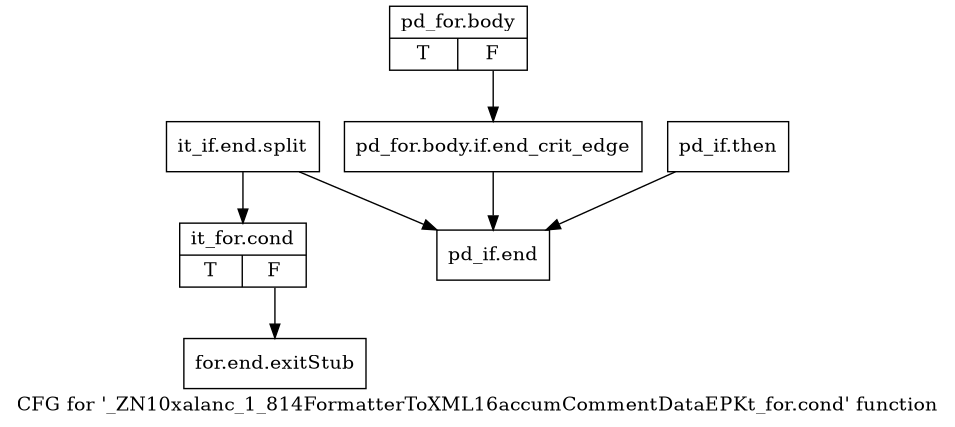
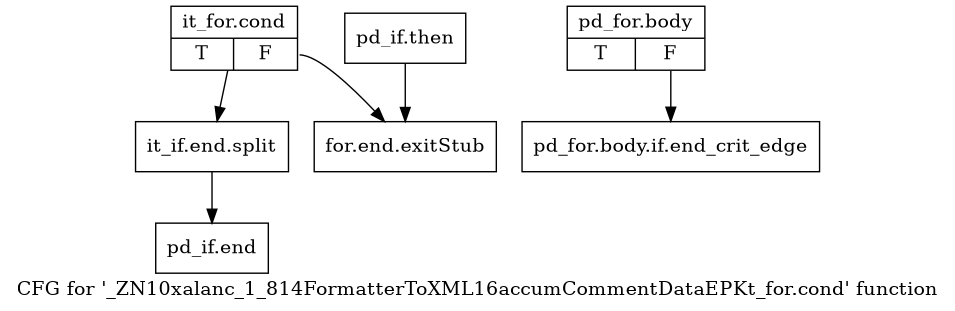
(243, 191) -> (224, 89)
(493, 194) -> none
(617, 198) -> (405, 85)
